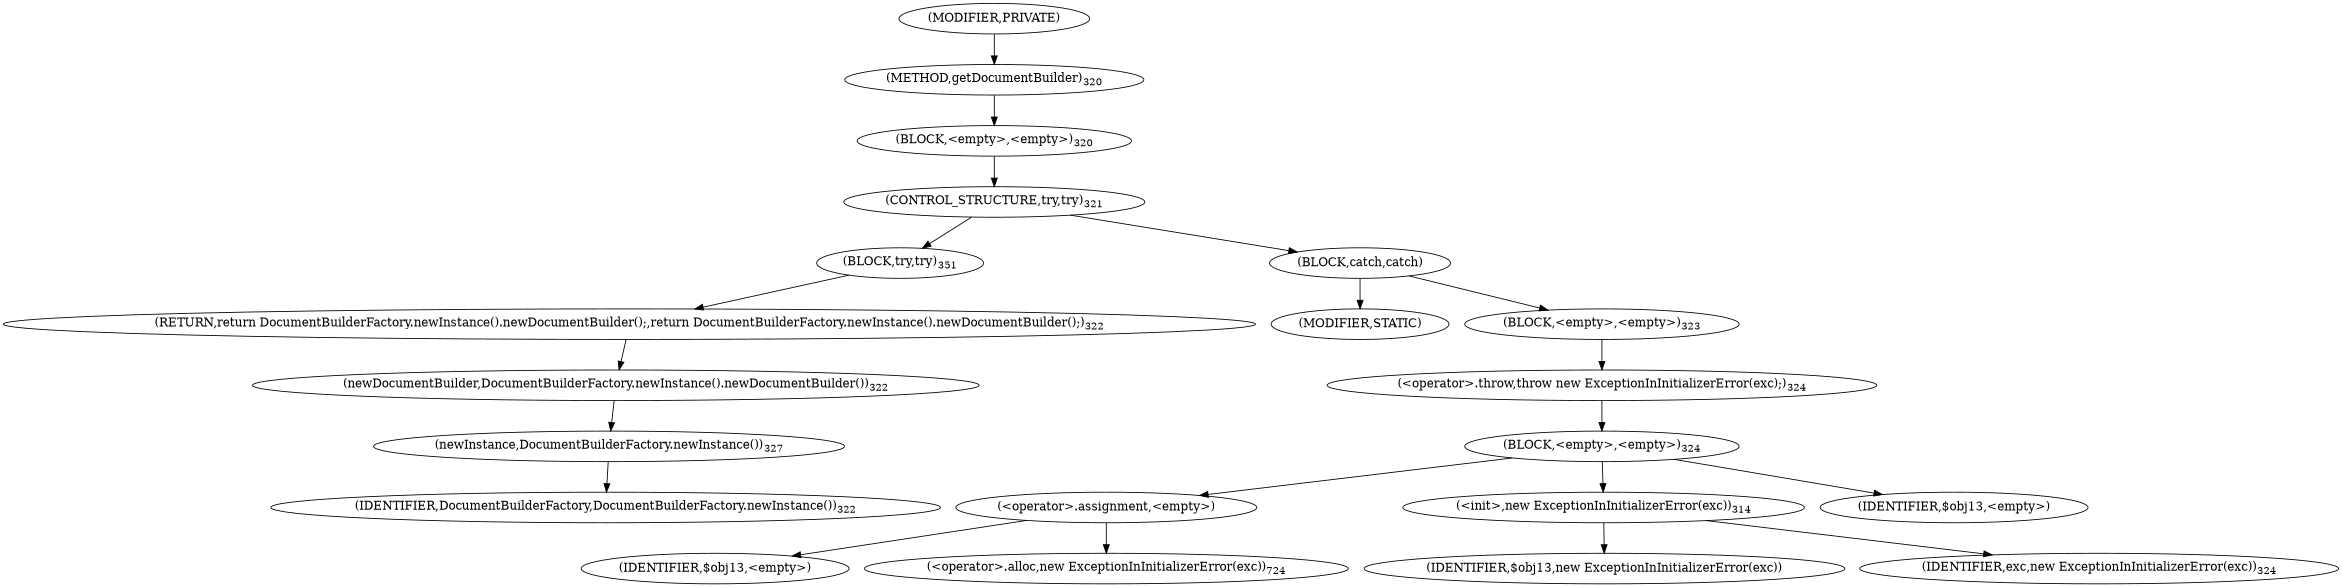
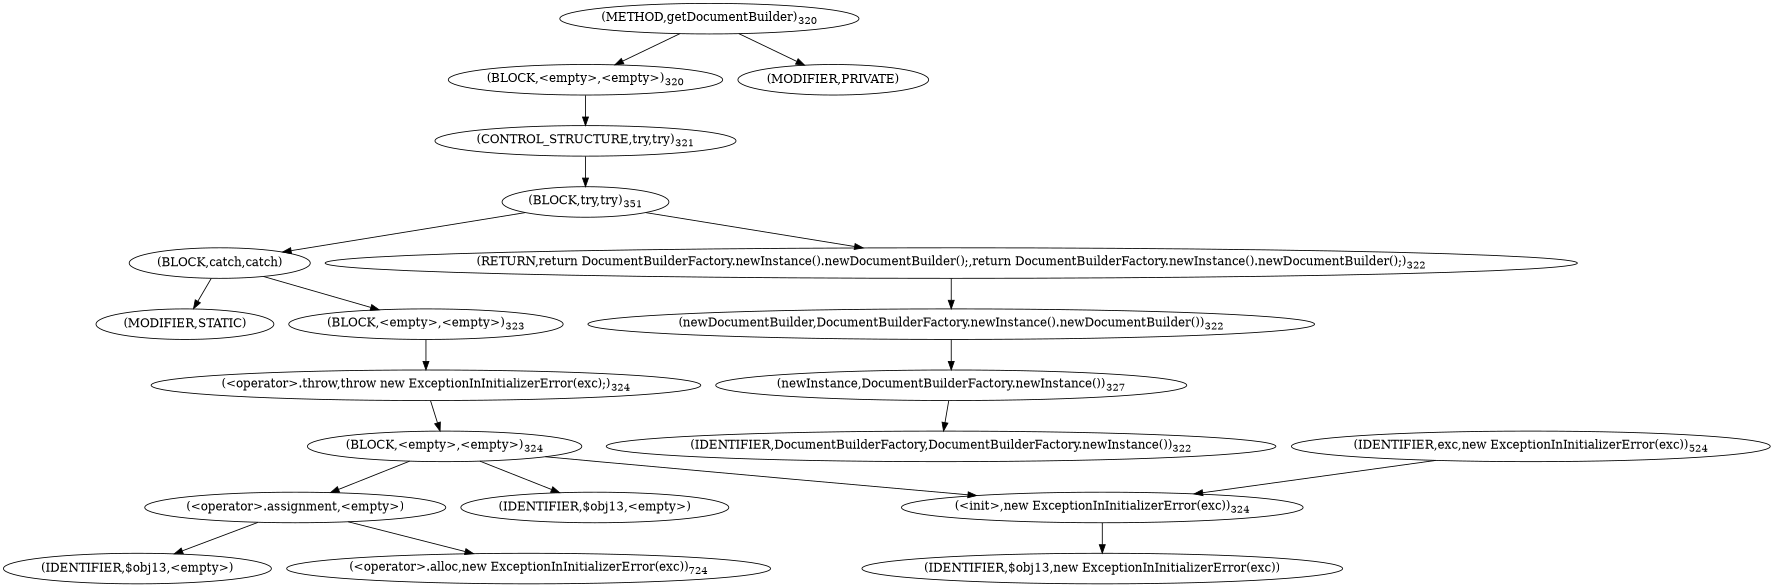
(994, 45) -> (768, 48)
(1179, 233) -> (408, 232)
(1742, 506) -> (1240, 506)
(1845, 537) -> (1319, 477)
(2267, 567) -> (1698, 445)
